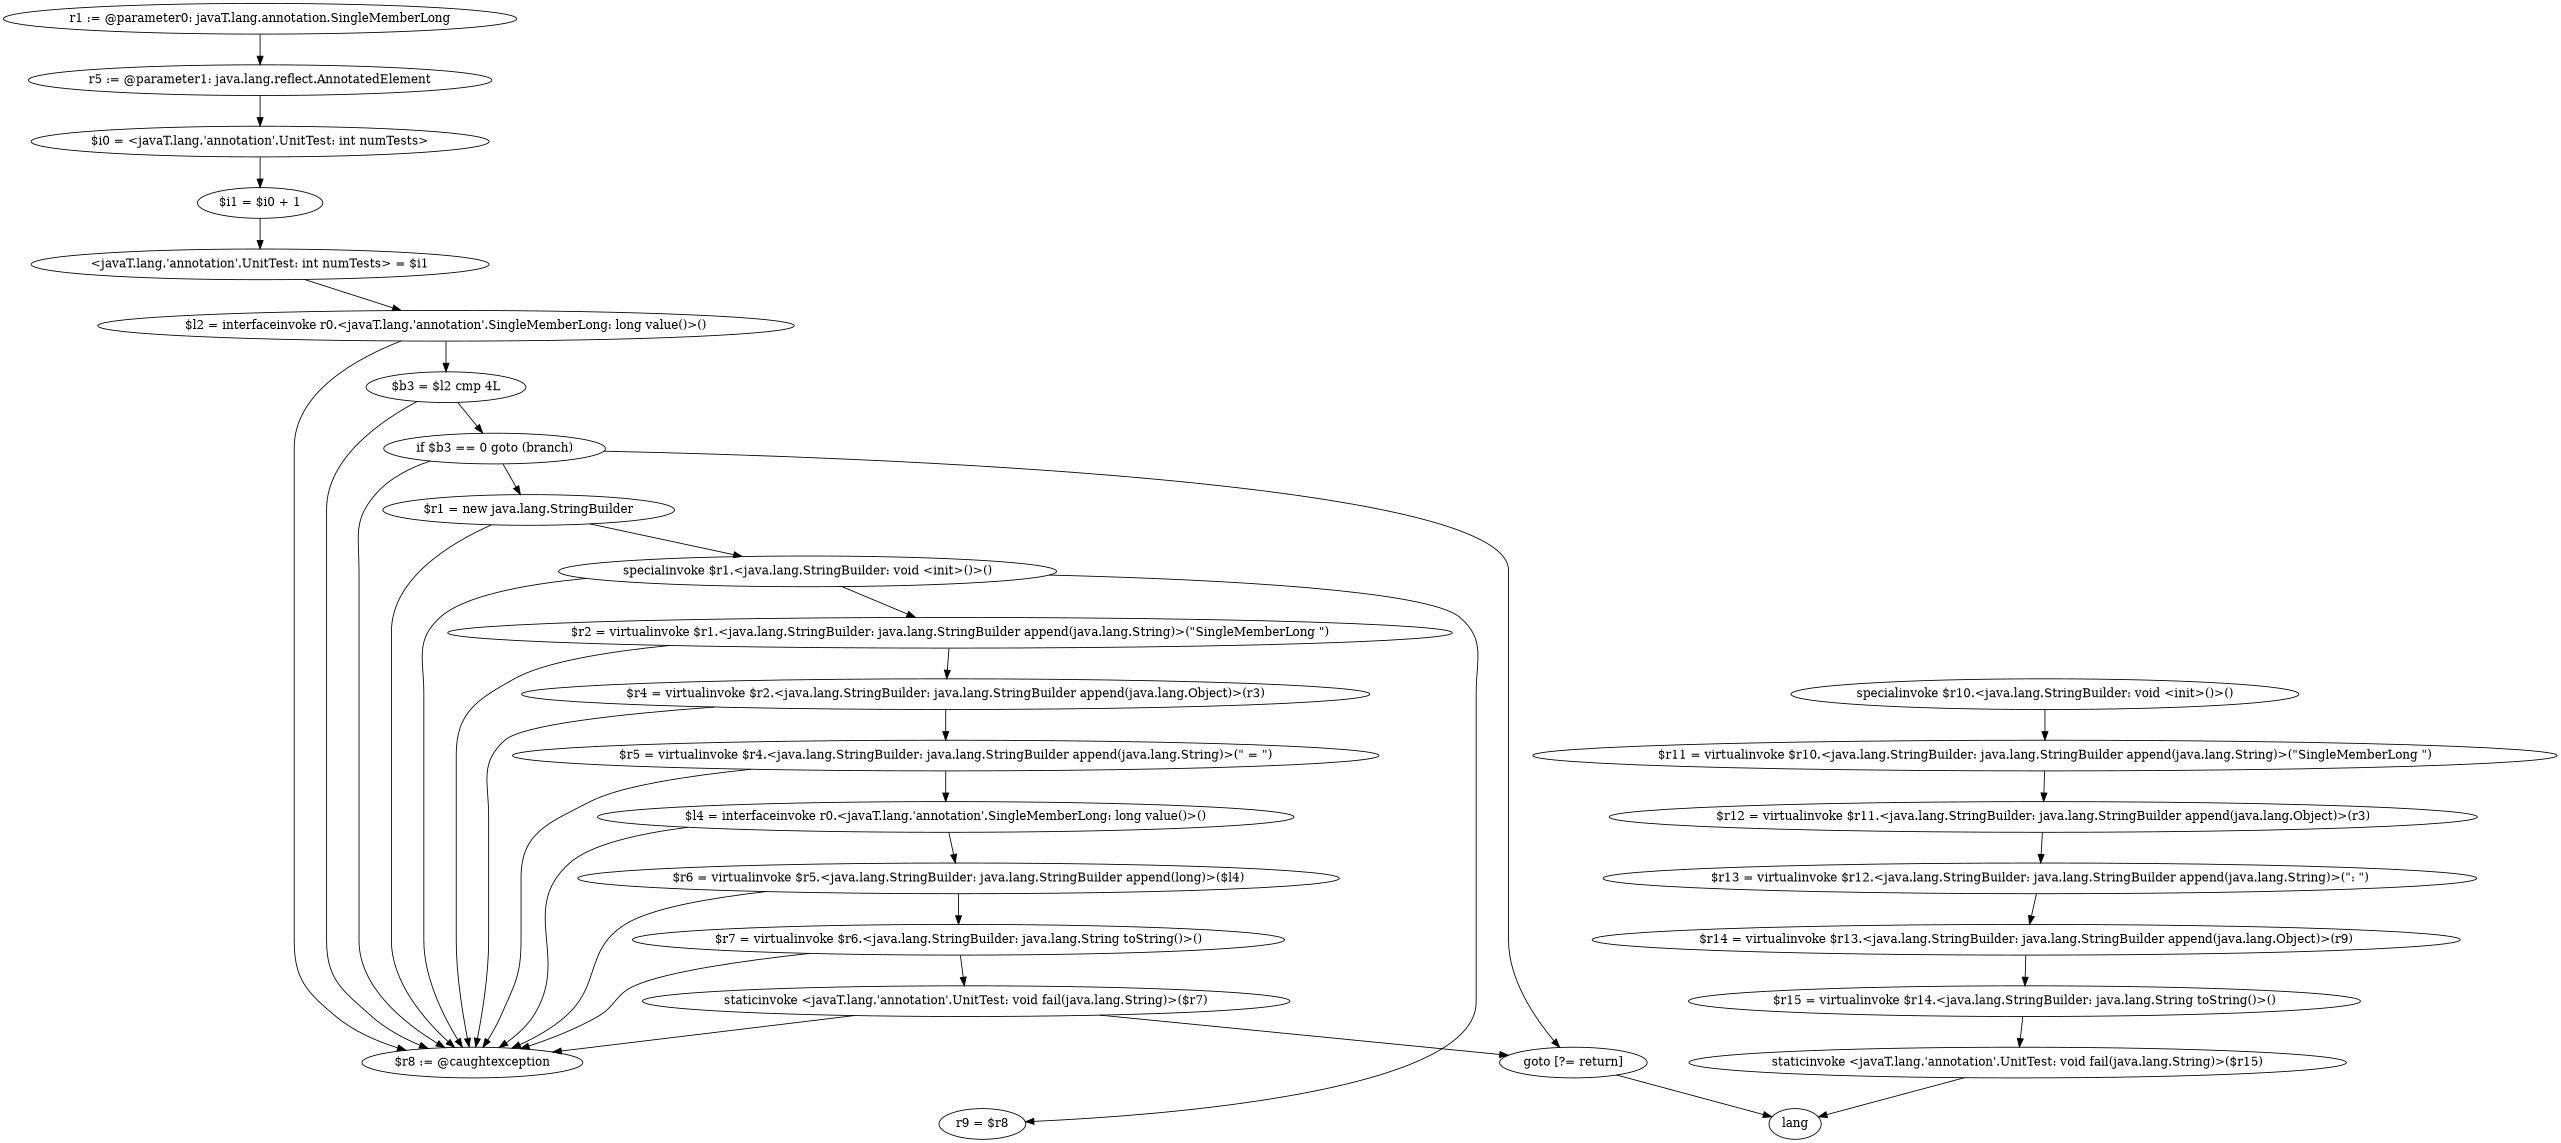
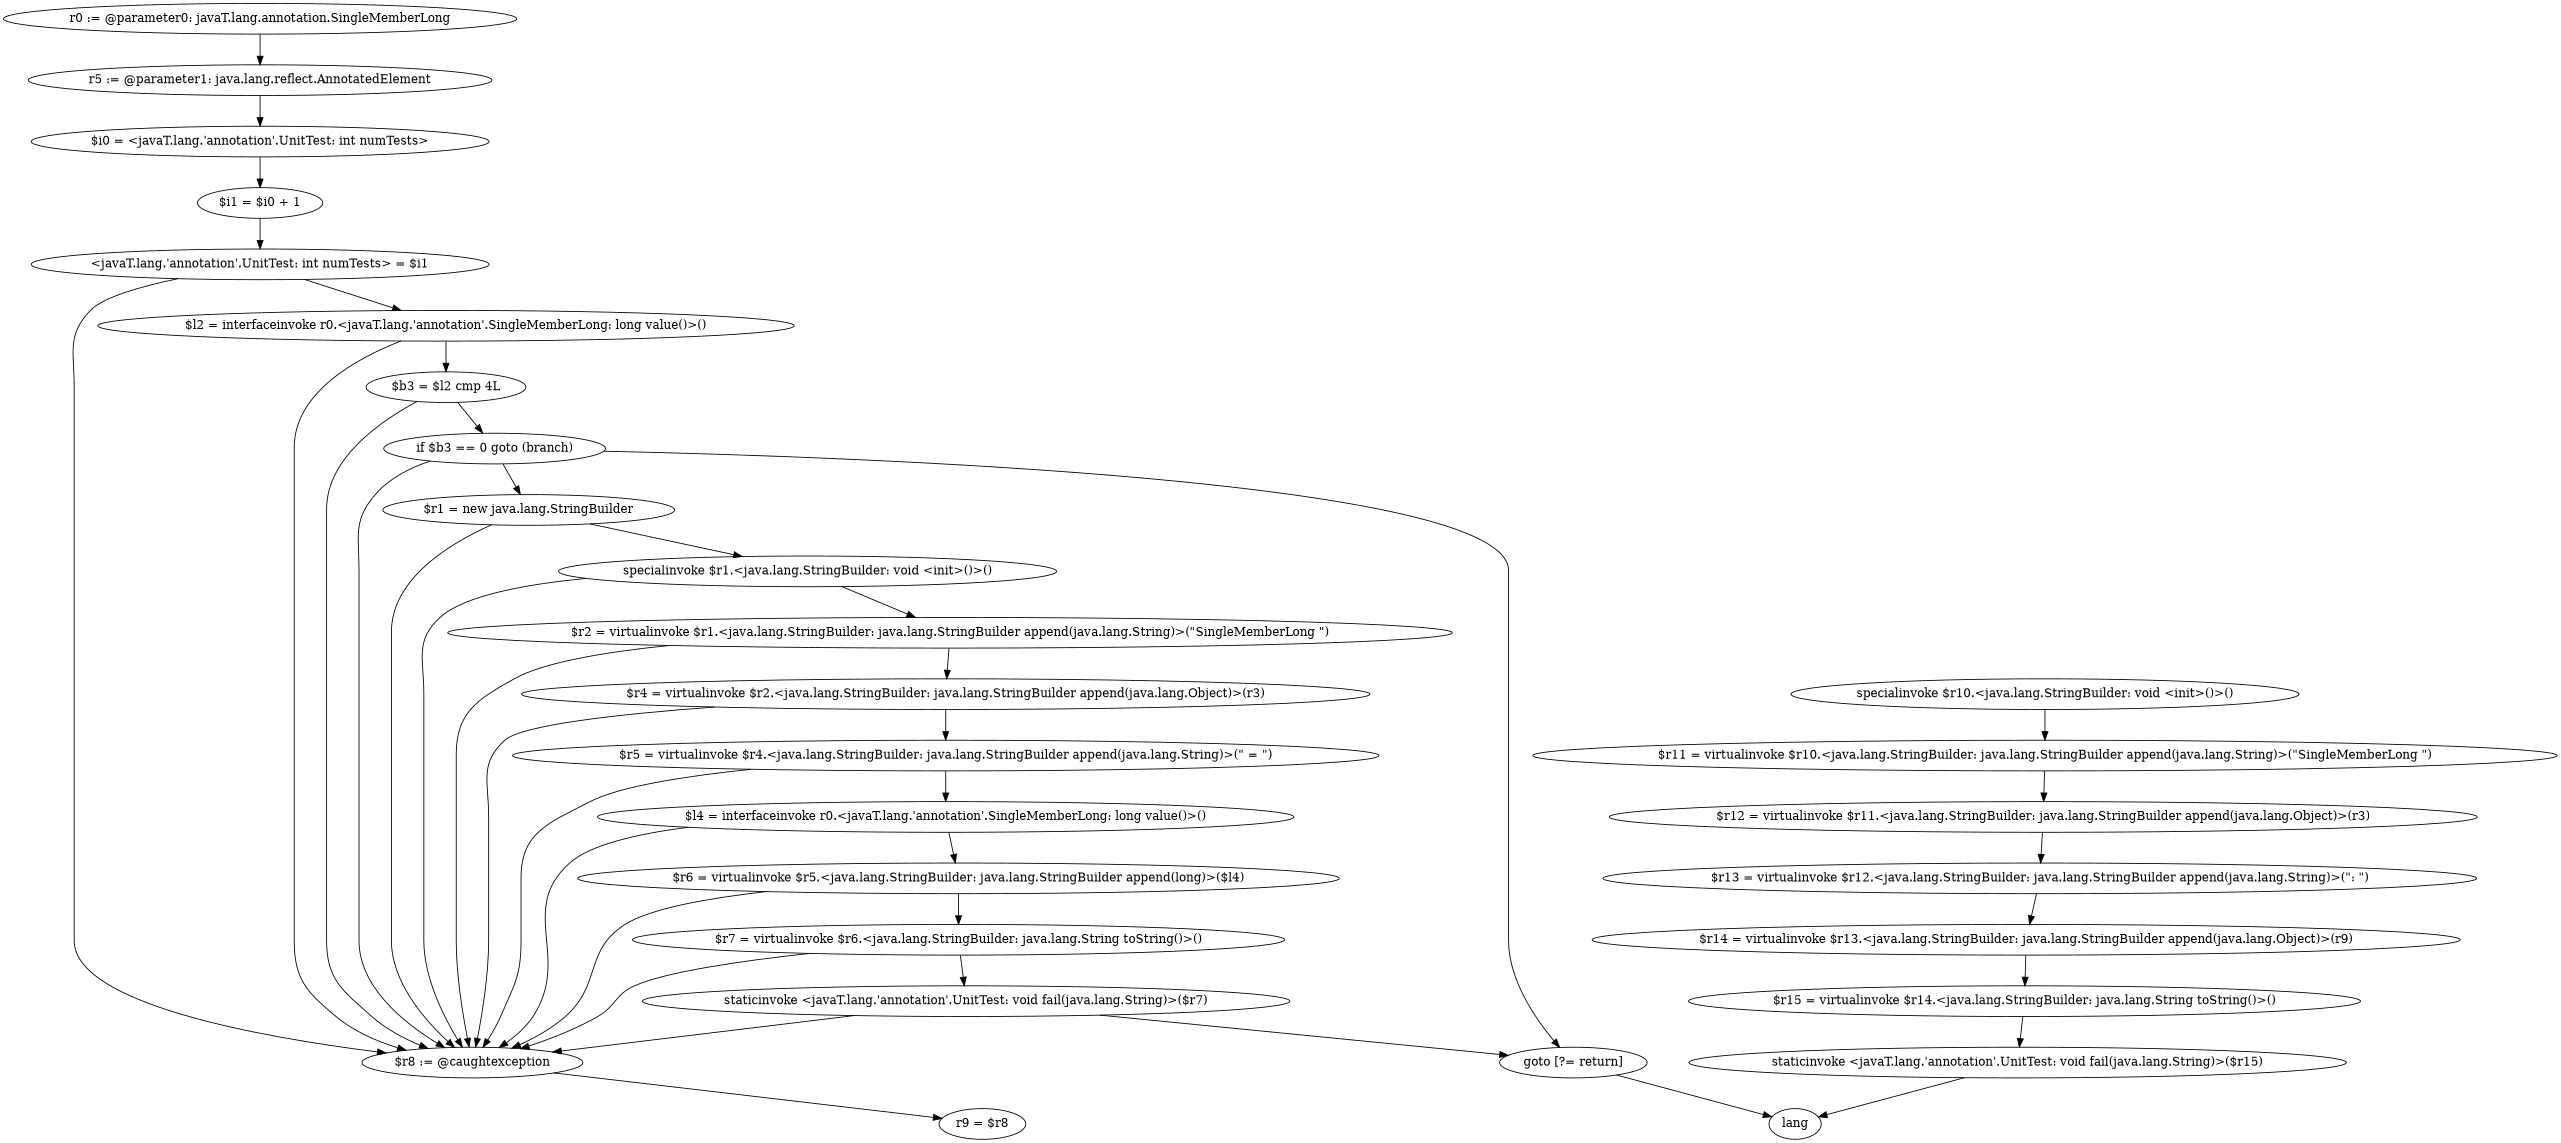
(260, 19) -> (260, 19)
none -> (74, 744)
(1476, 838) -> (744, 1095)
